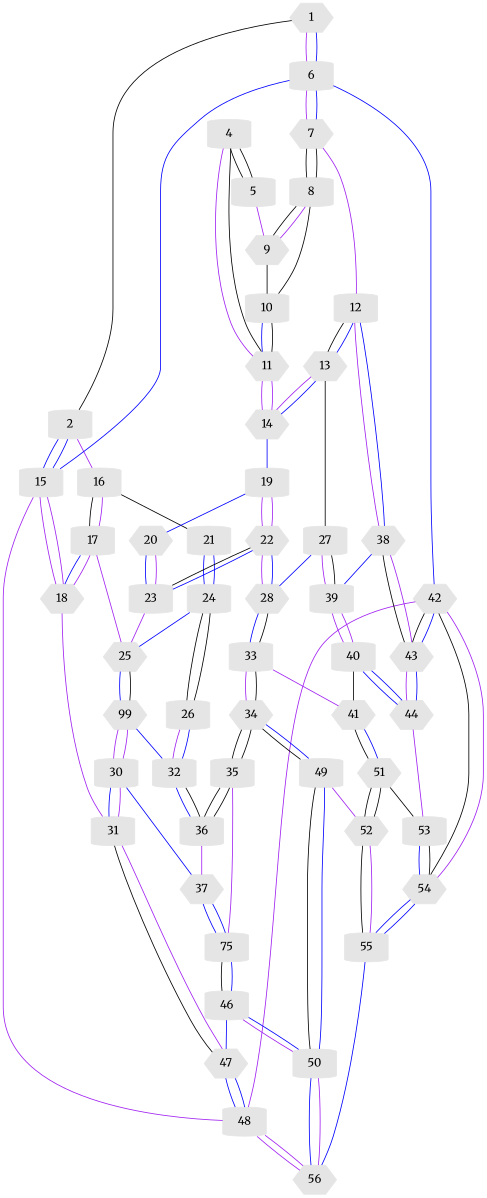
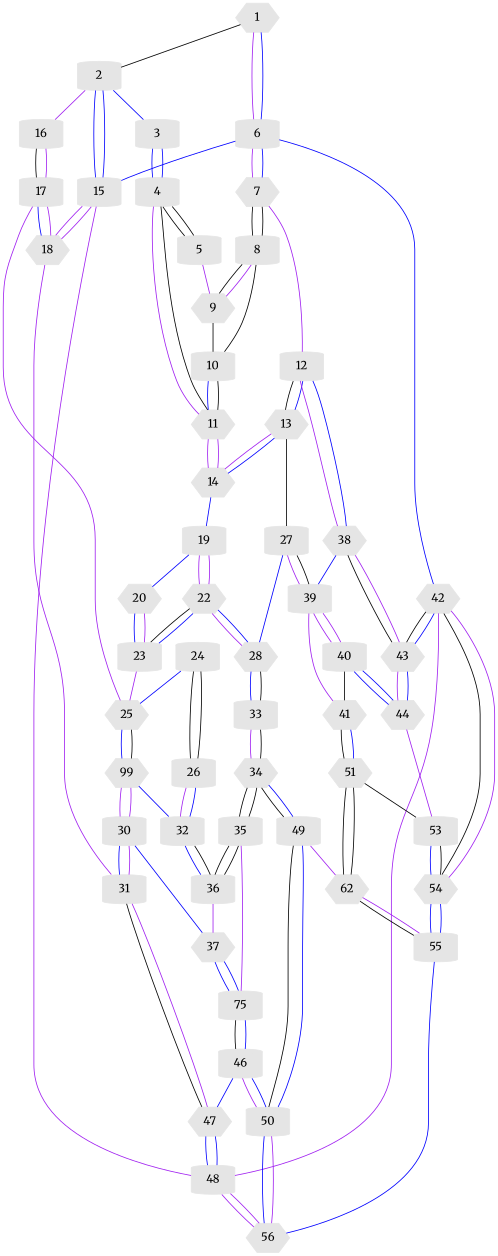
none -> (157, 134)
(209, 541) -> none
(309, 690) -> (312, 660)
(366, 831) -> (347, 889)
